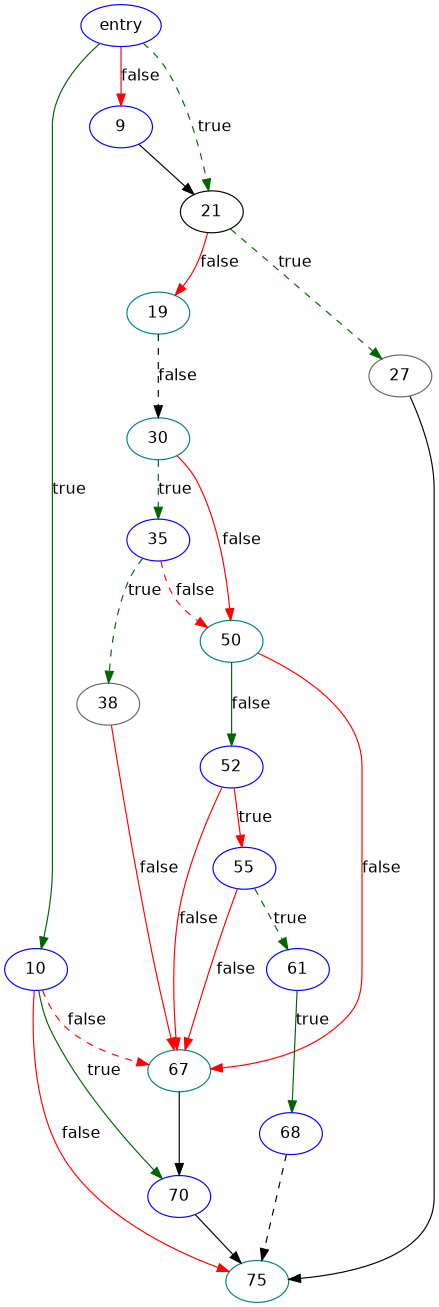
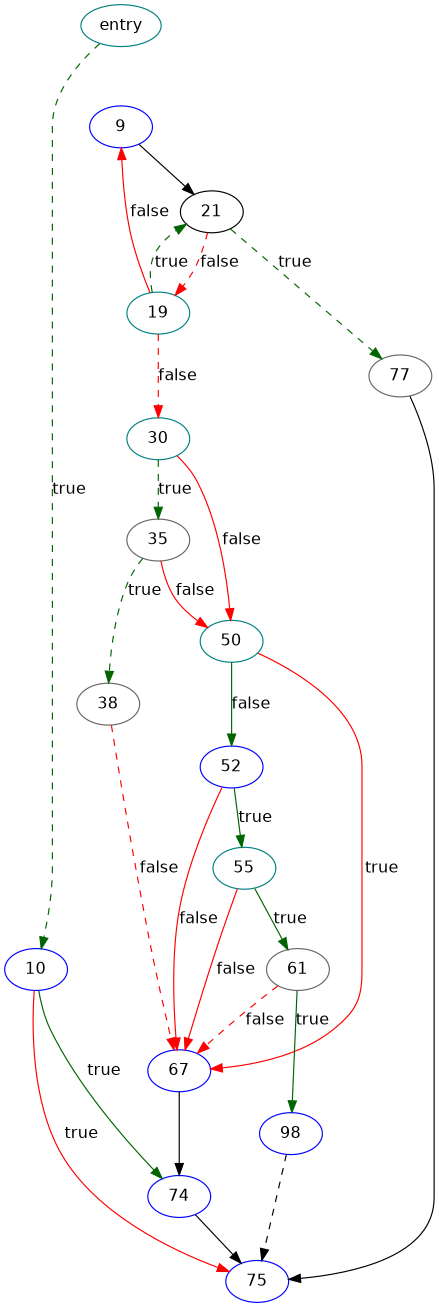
(121, 26) -> (121, 26)
(121, 70) -> (129, 228)
(185, 106) -> (153, 257)
(198, 261) -> (198, 261)
(158, 370) -> (158, 370)
(400, 376) -> (400, 376)
(52, 483) -> (52, 483)
(158, 540) -> (158, 540)
(173, 595) -> (173, 595)
(237, 812) -> (237, 812)
(244, 868) -> (244, 868)
(382, 868) -> (382, 868)
(138, 882) -> (138, 882)
(268, 914) -> (268, 914)
(298, 970) -> (298, 970)
(80, 1038) -> (242, 1015)
(179, 1071) -> (179, 1071)
(81, 1134) -> (81, 1134)
(291, 1134) -> (291, 1134)
(179, 1196) -> (179, 1196)
(257, 1281) -> (257, 1281)
